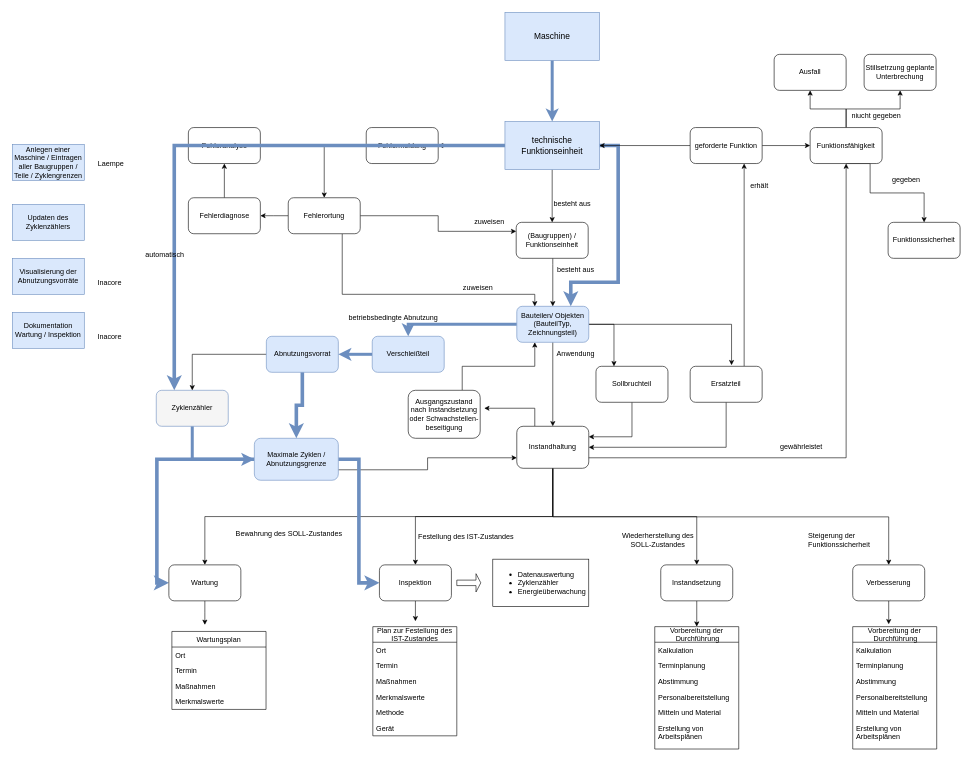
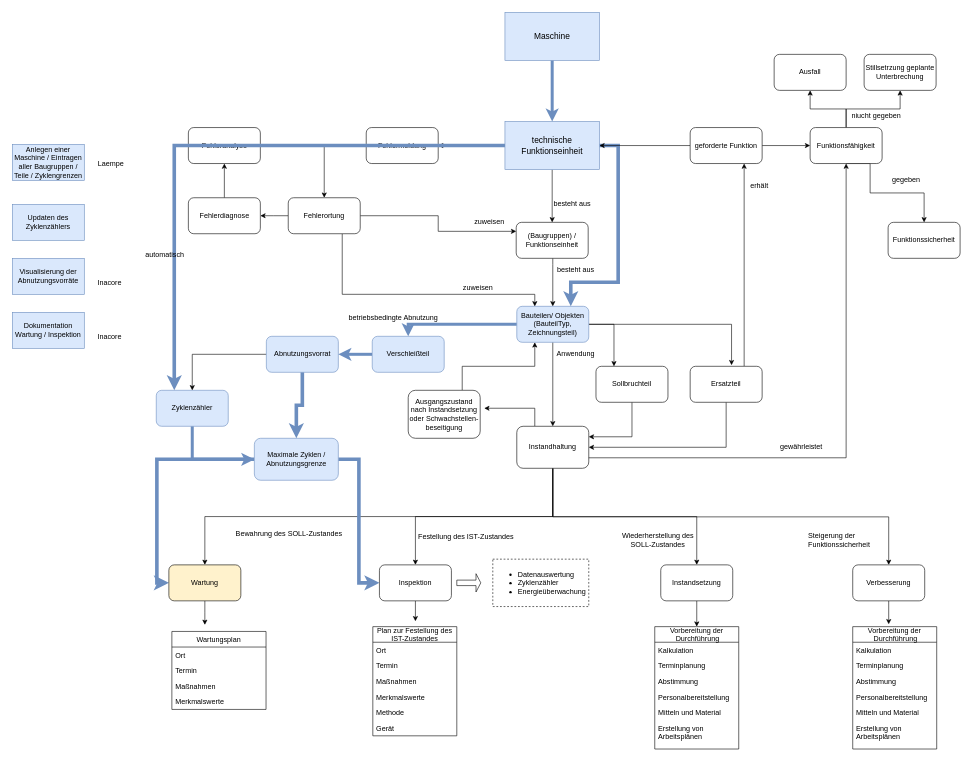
(192, 408) -> (192, 408)
(428, 465) -> none
(205, 583) -> (205, 583)
(541, 583) -> (541, 583)
